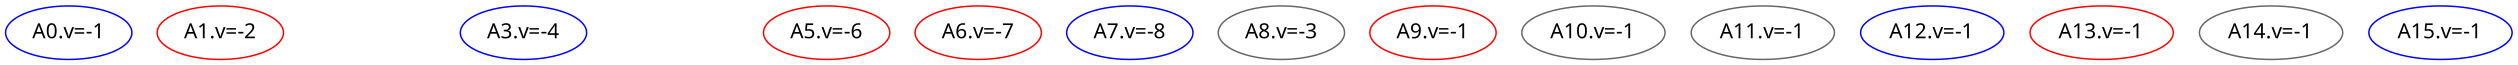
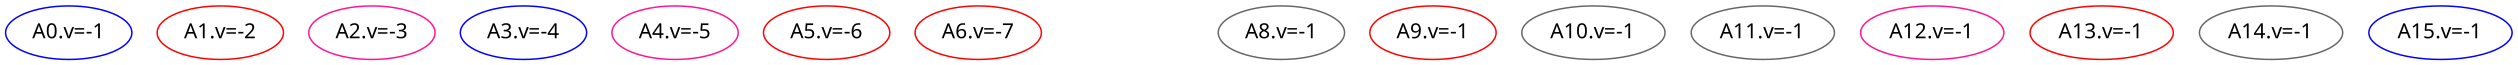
none -> (372, 33)
none -> (675, 33)
(1130, 33) -> none
(1281, 33) -> (1281, 33)
(1932, 33) -> (1932, 33)
